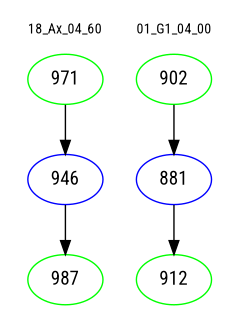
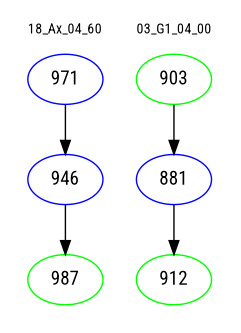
(175, 30) -> (175, 30)
(65, 79) -> (65, 79)
(174, 79) -> (174, 79)
